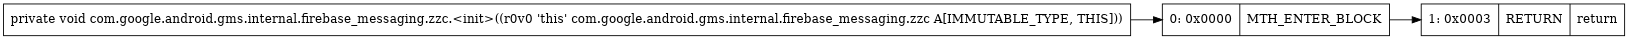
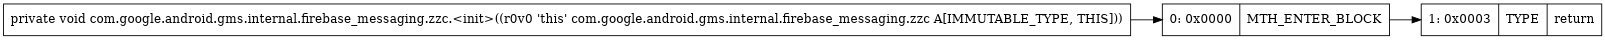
(1534, 19) -> (1523, 19)
